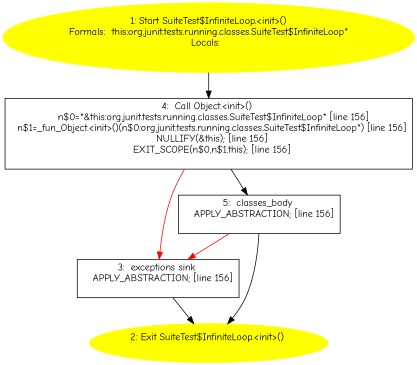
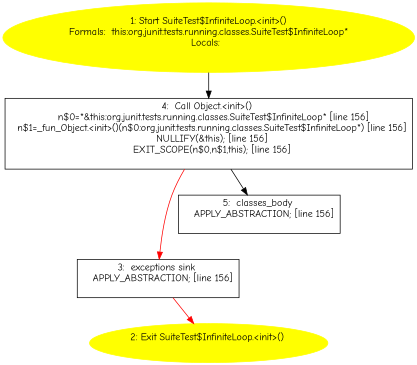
(212, 244) -> none
(252, 278) -> none
(181, 308) -> (181, 308)
